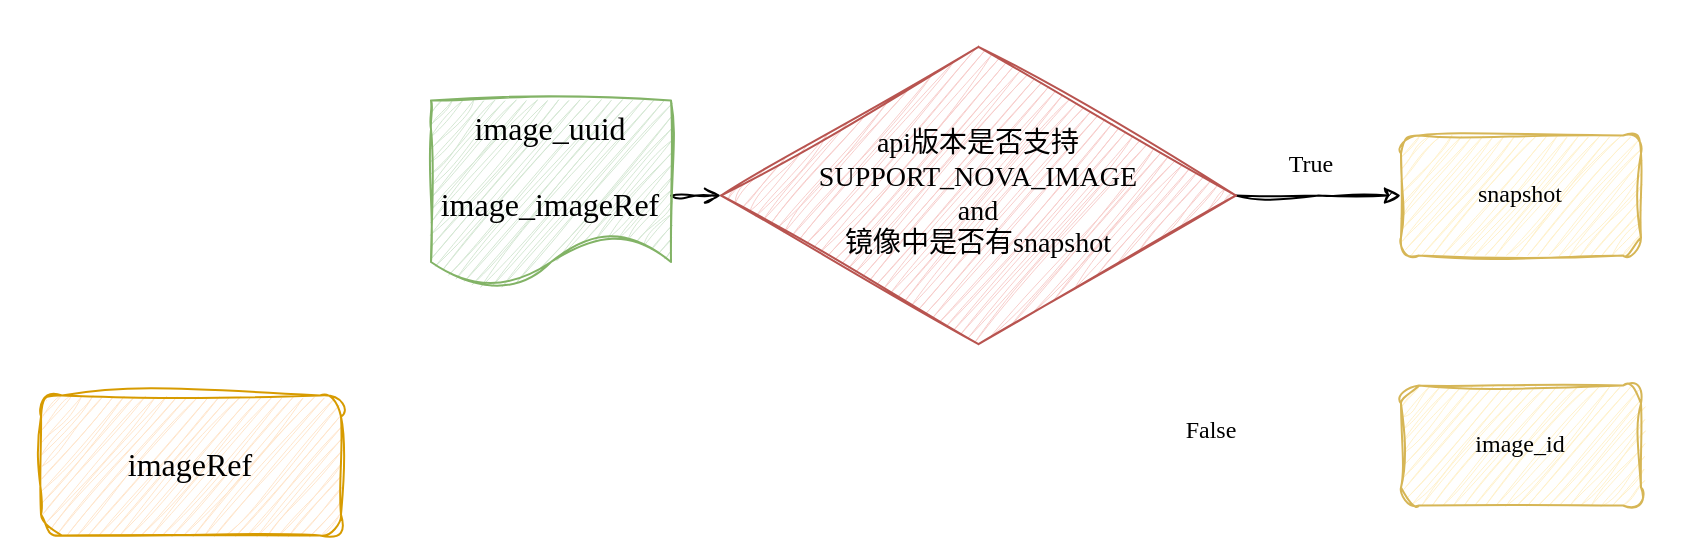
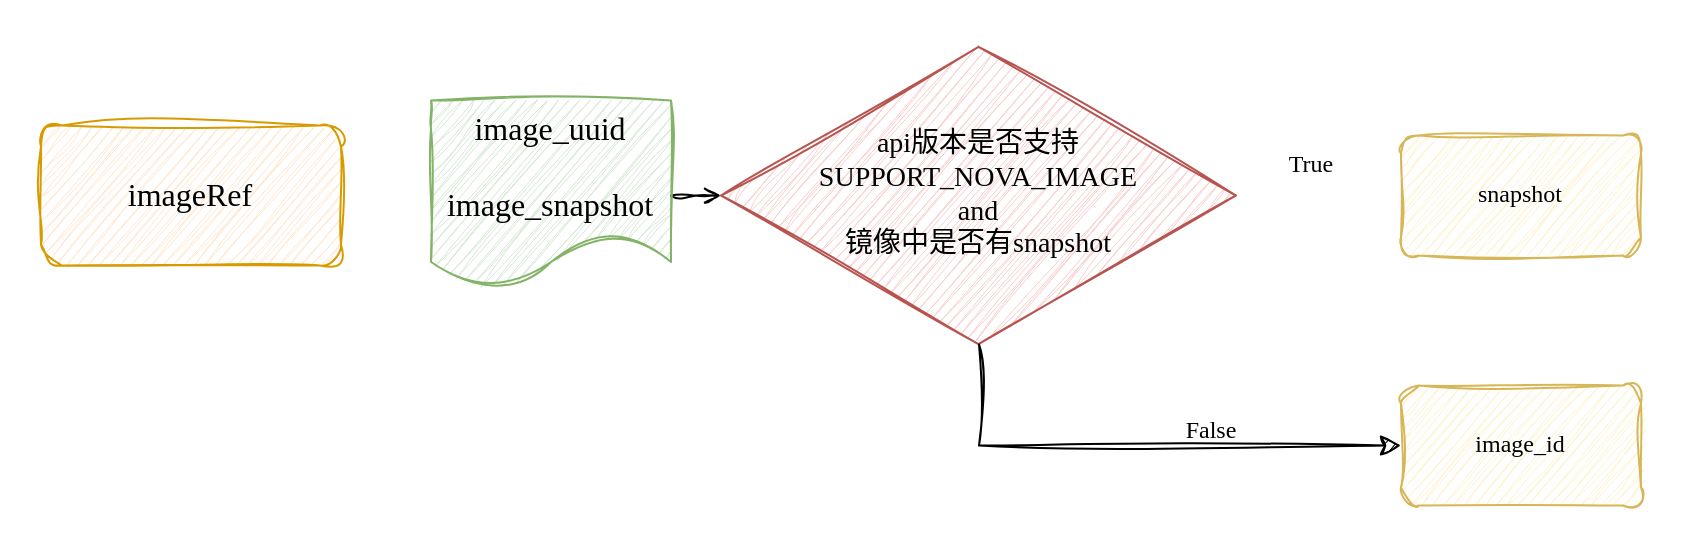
(551, 167) -> (551, 167)
(1313, 196) -> none
none -> (1132, 446)
(191, 466) -> (191, 196)
